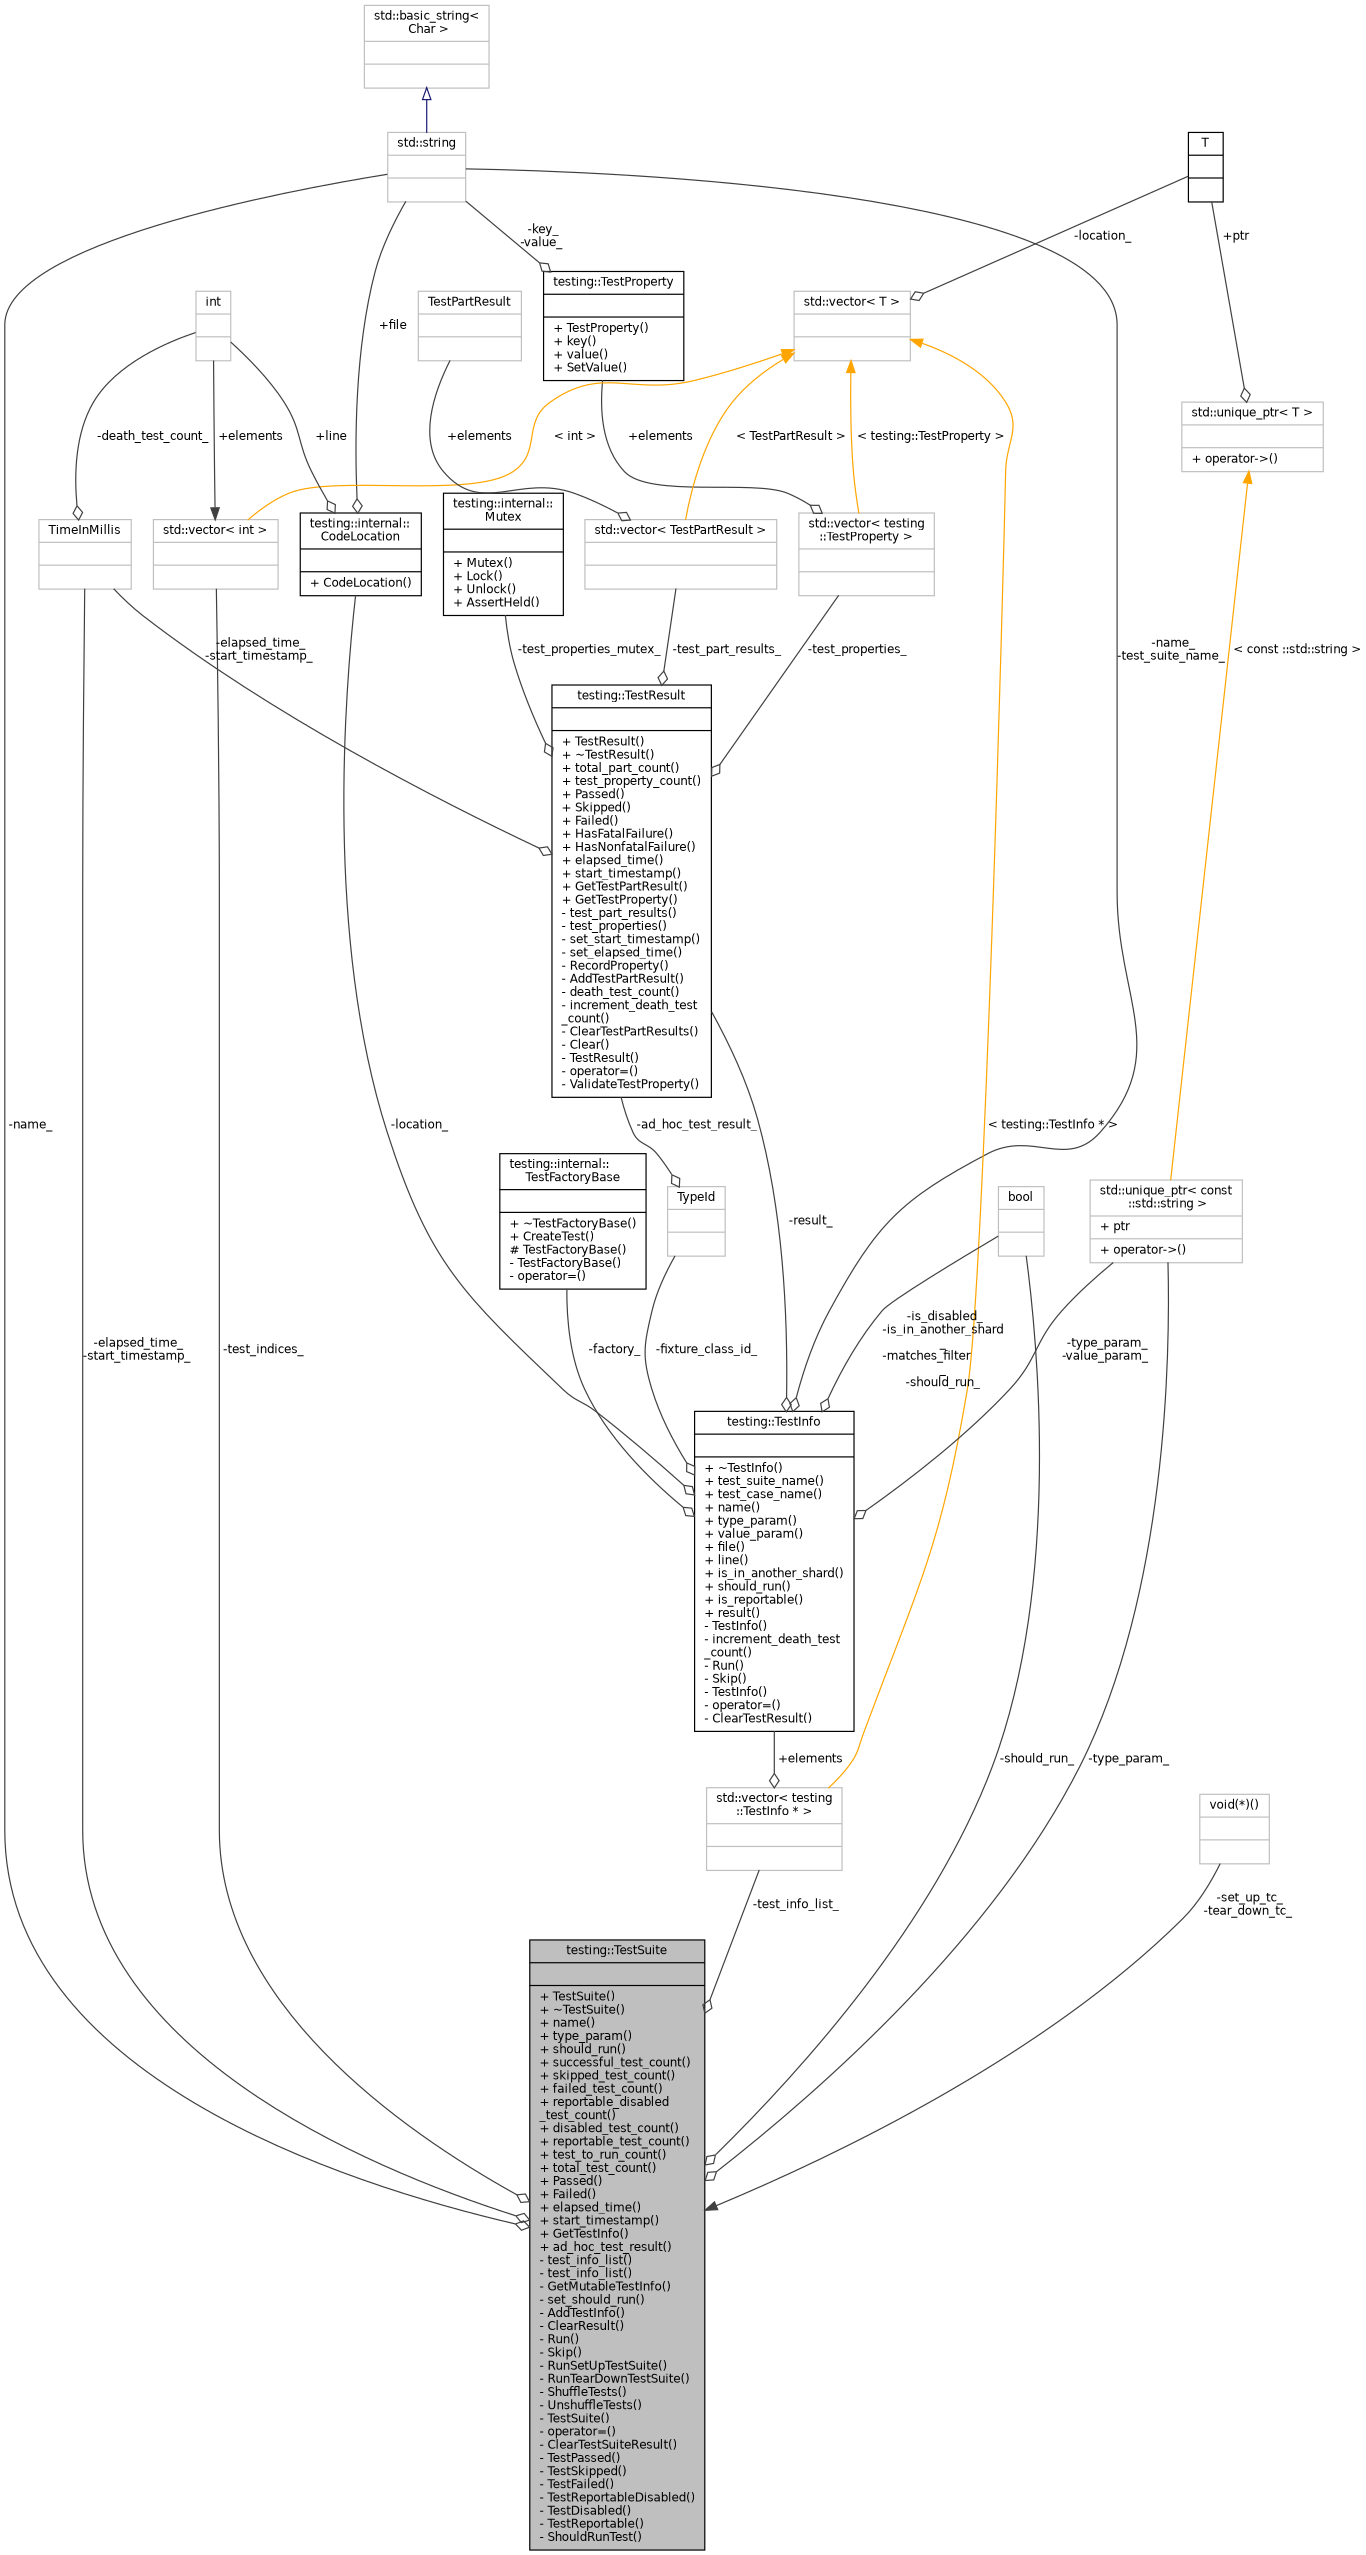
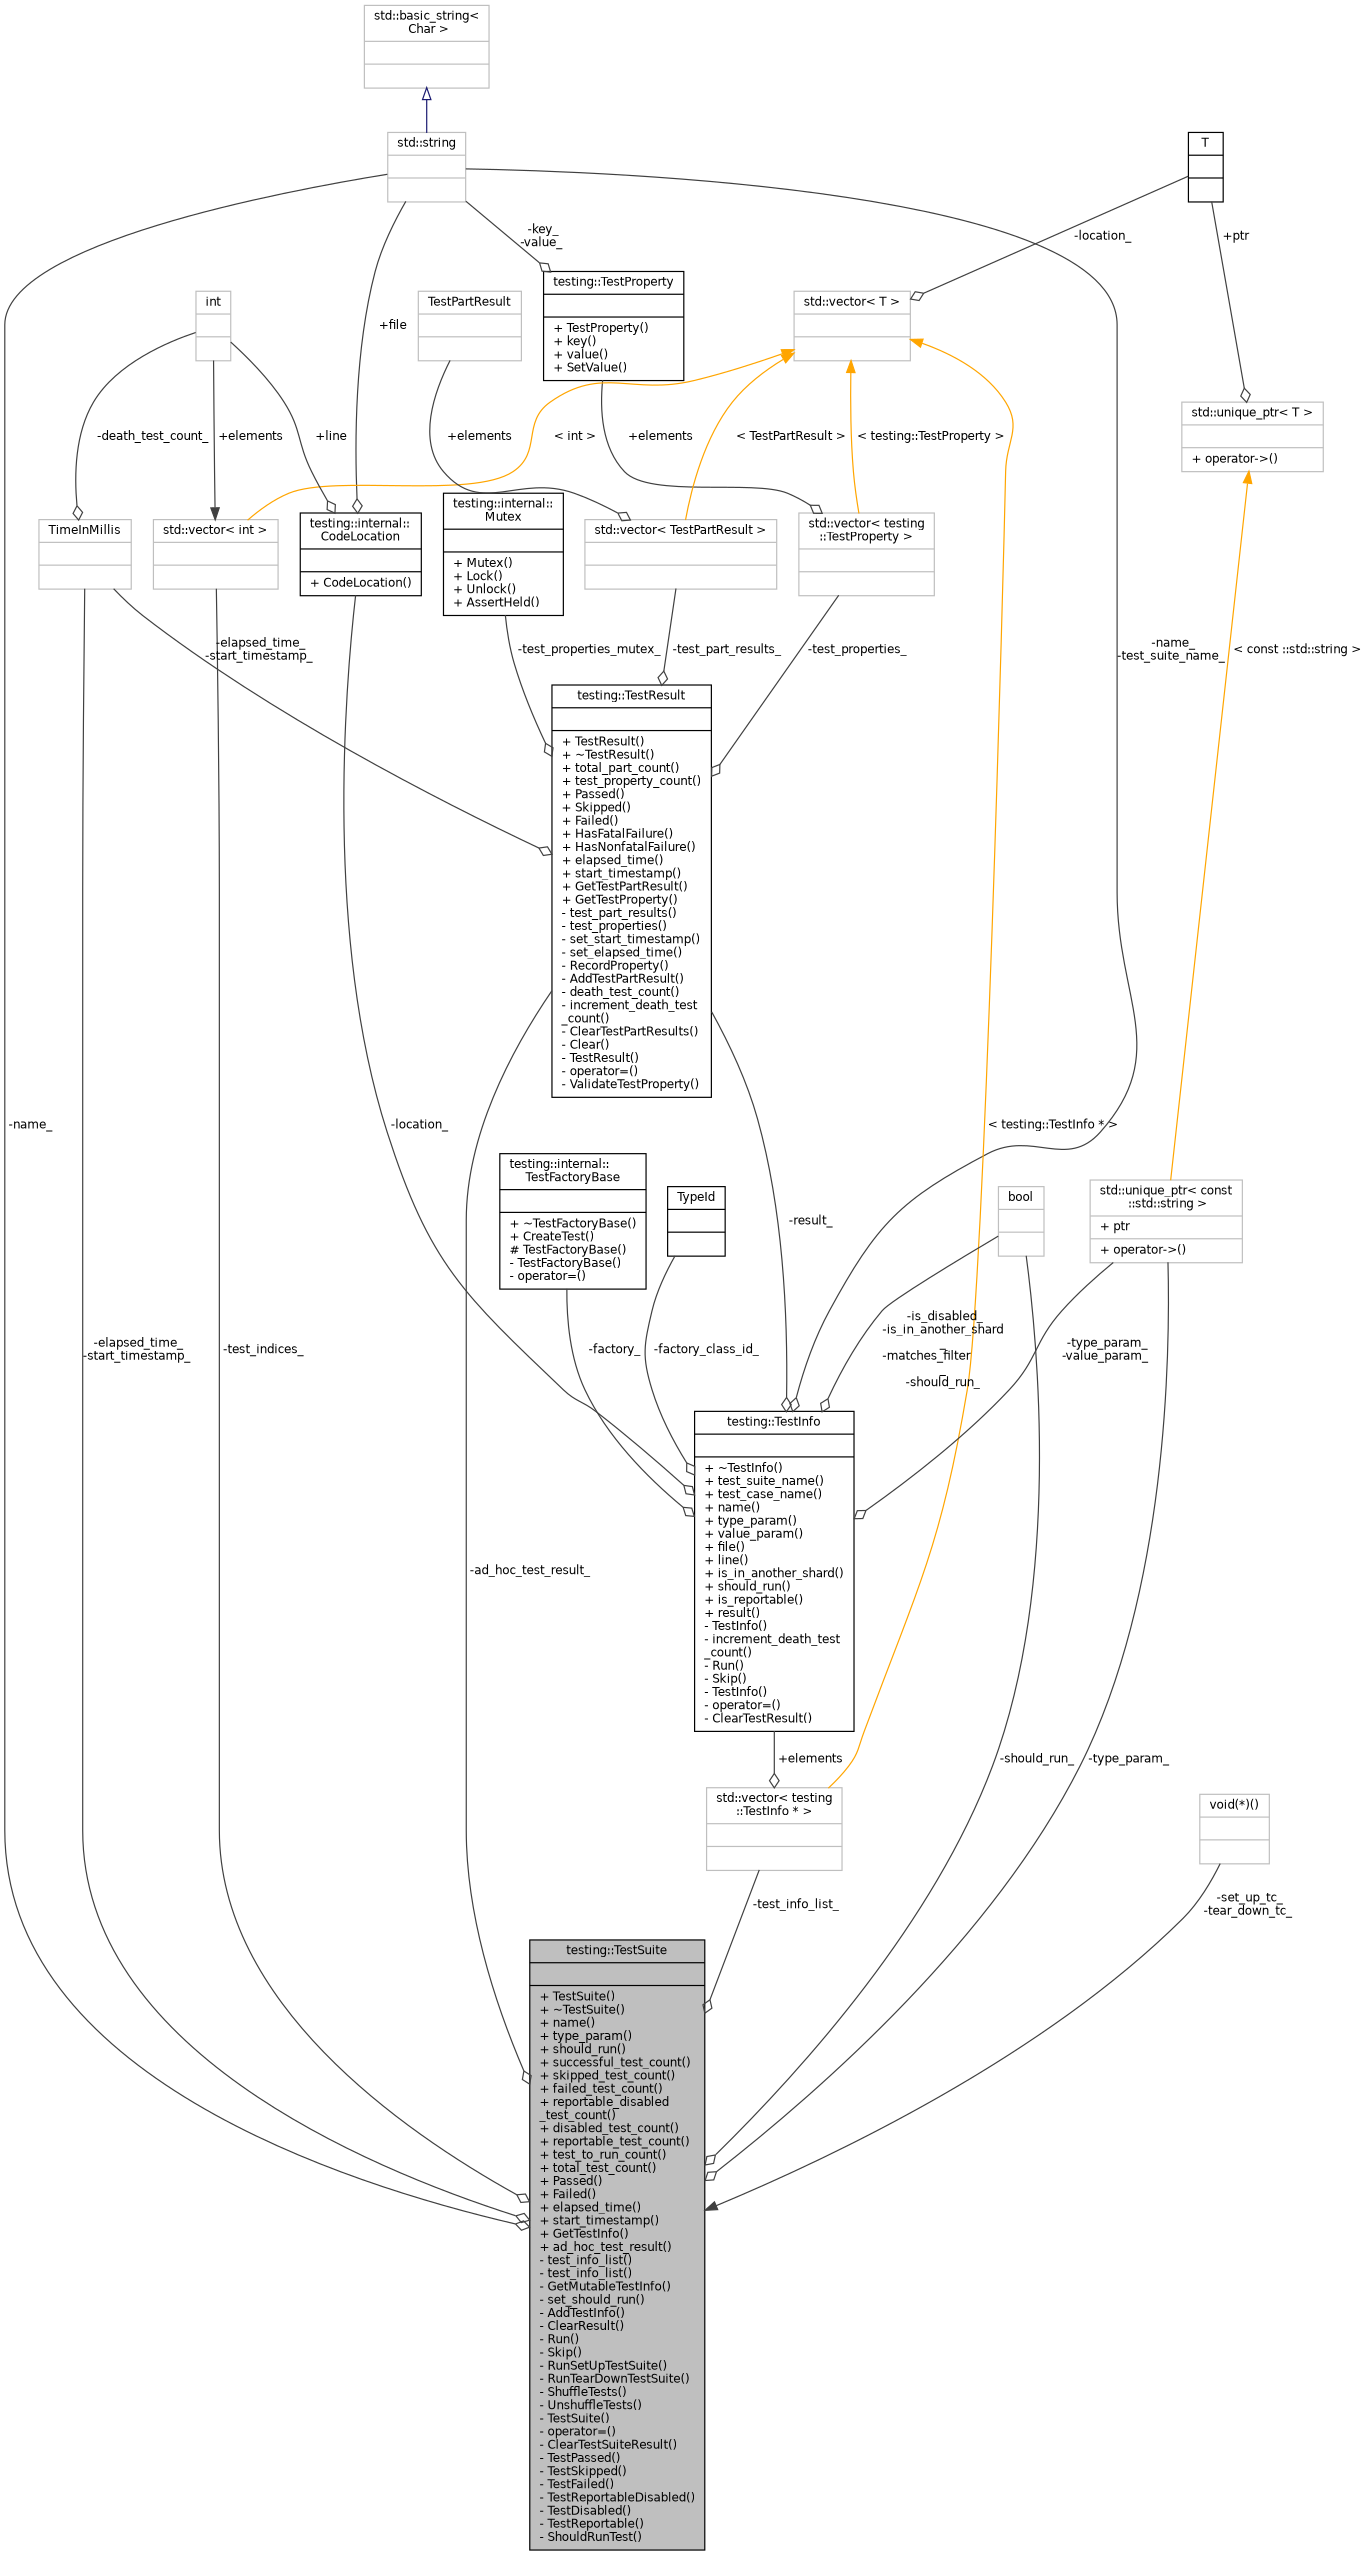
(639, 1140) -> (466, 1526)
(696, 1221) -> (696, 1221)
(705, 1350) -> (705, 1350)
